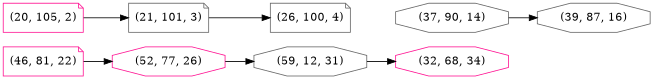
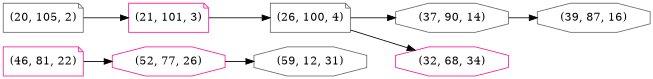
(43, 18) -> (43, 18)
(169, 18) -> (169, 18)
none -> (369, 18)
(377, 61) -> (379, 39)
